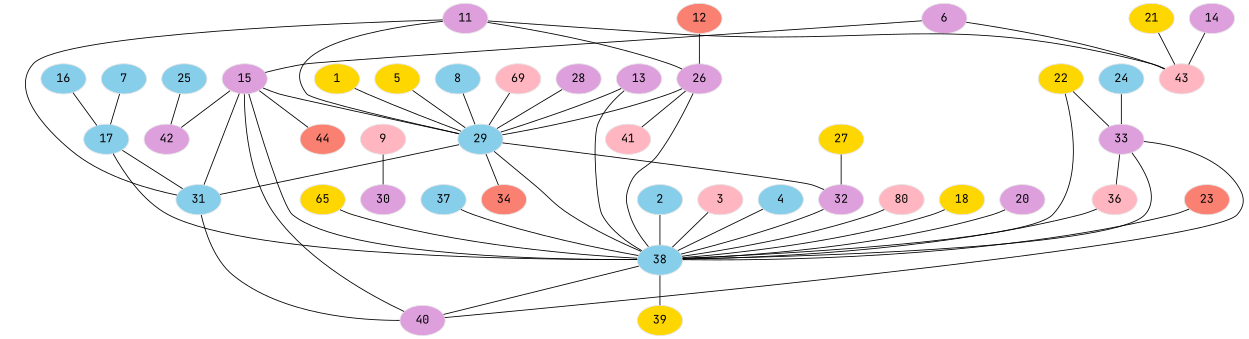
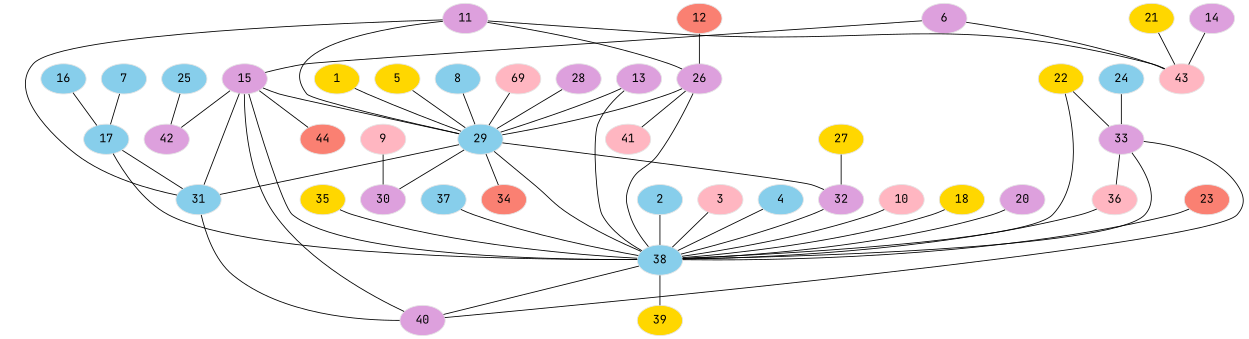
none -> (432, 169)
(323, 200) -> (323, 200)
(902, 200) -> (902, 200)
